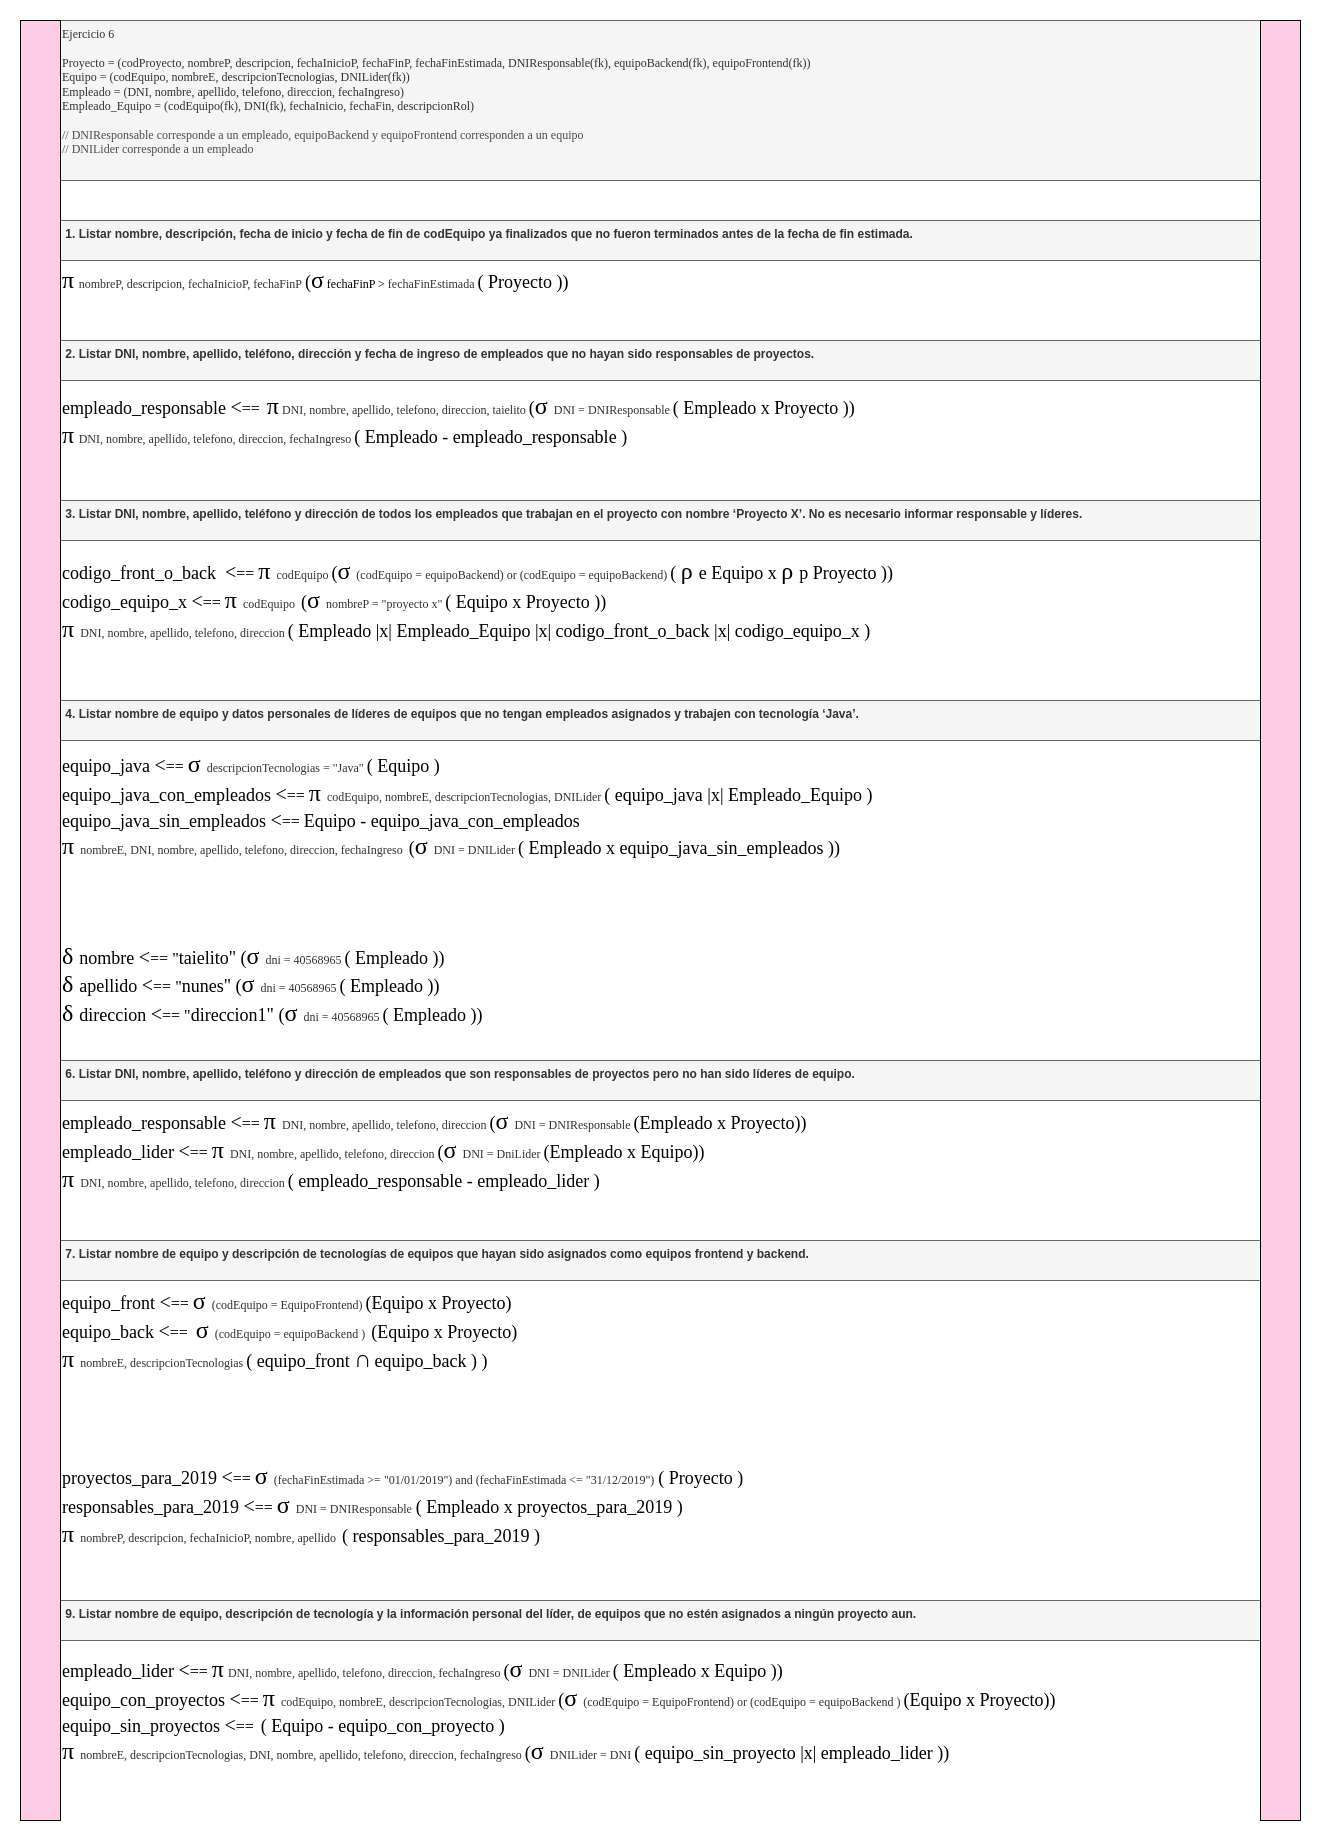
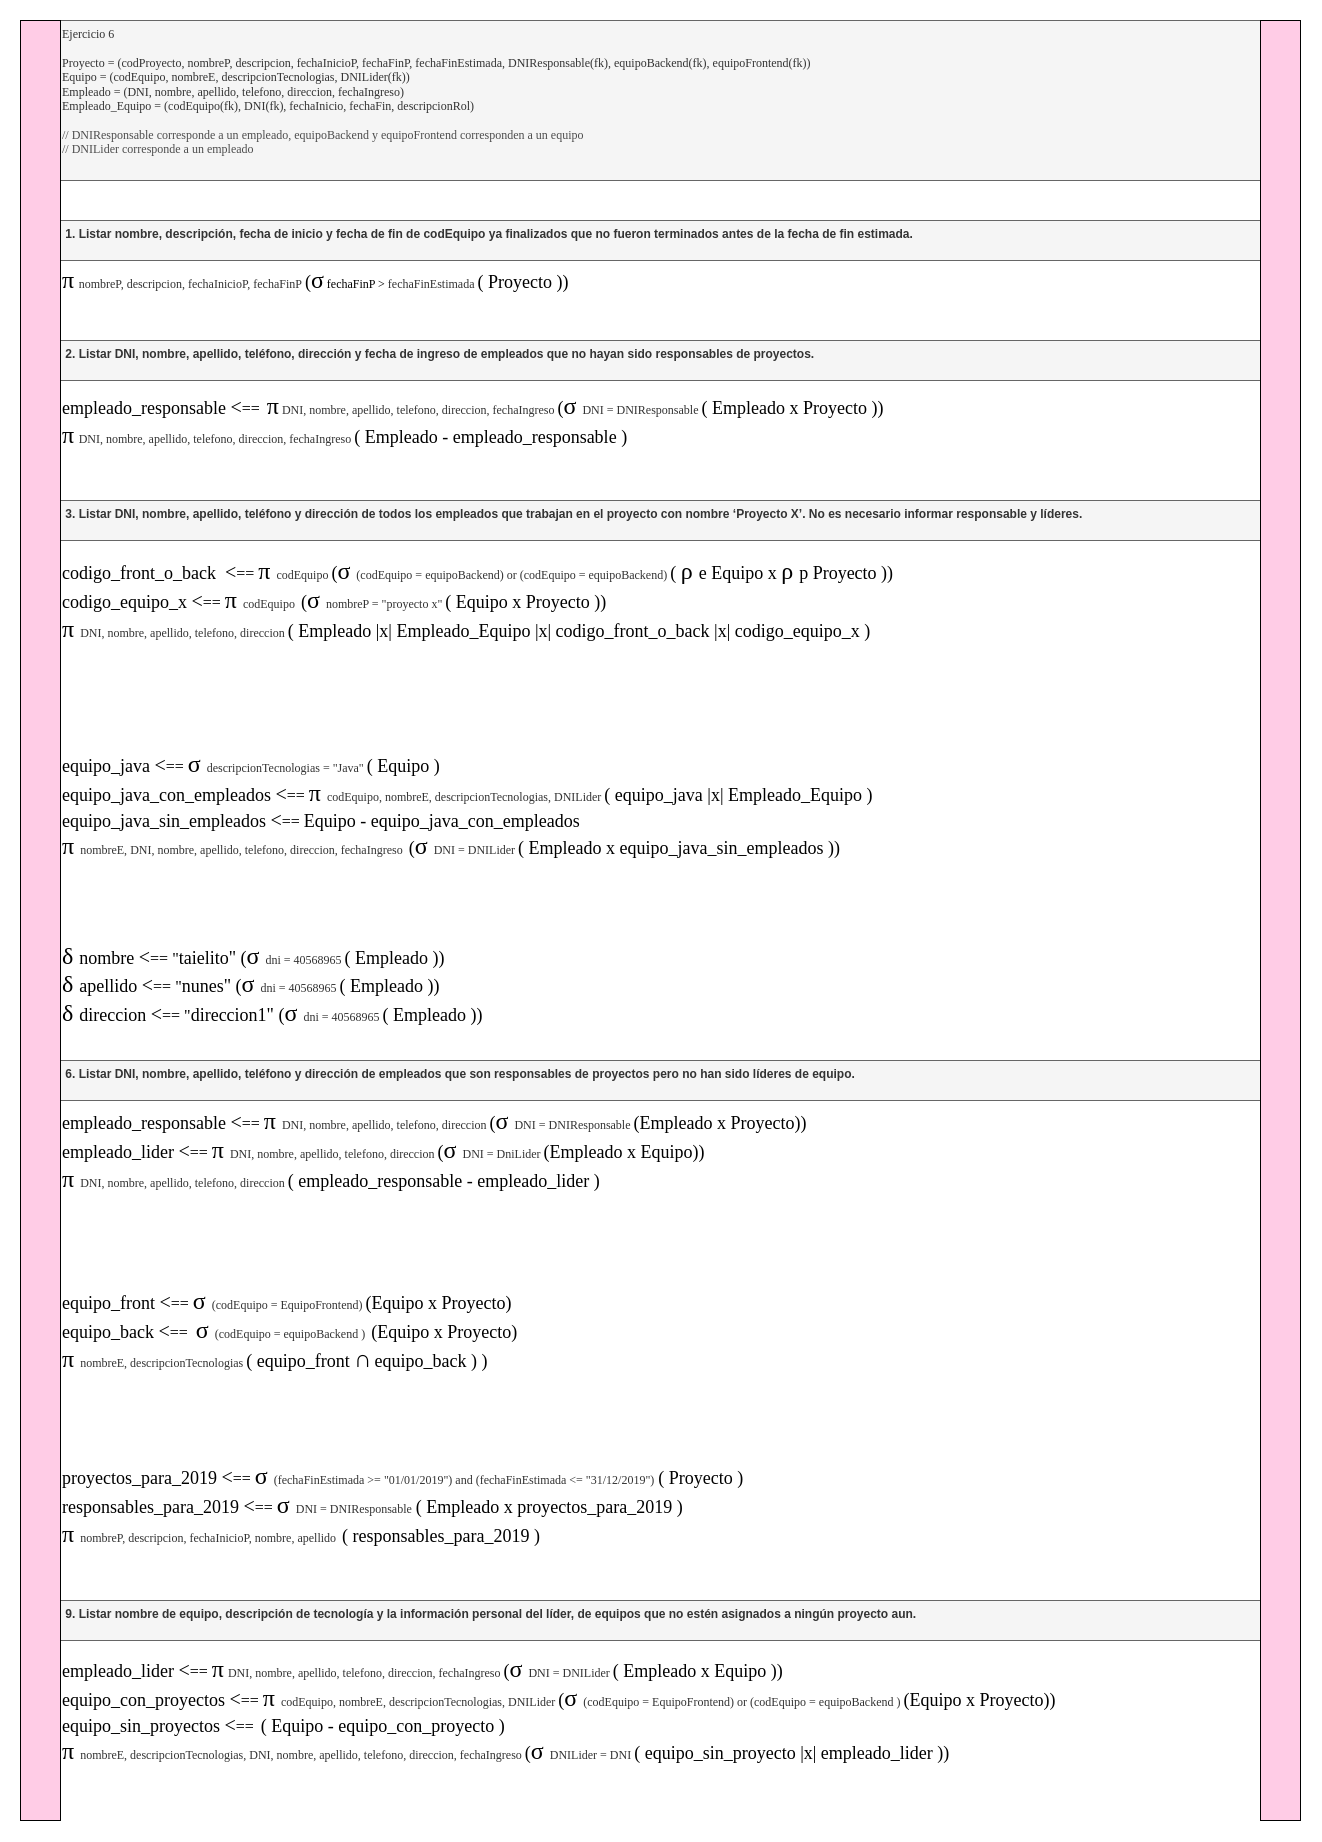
(455, 421) -> (474, 421)
(661, 721) -> none
(661, 1261) -> none
